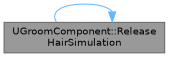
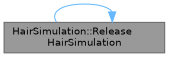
(84, 38) -> (84, 38)
